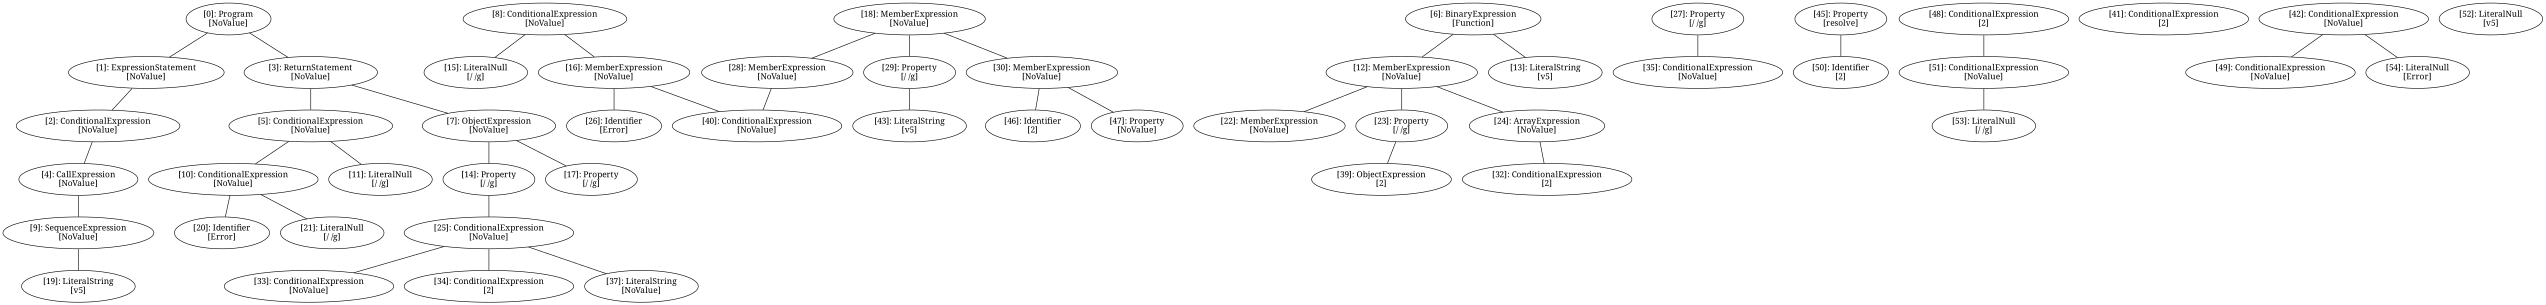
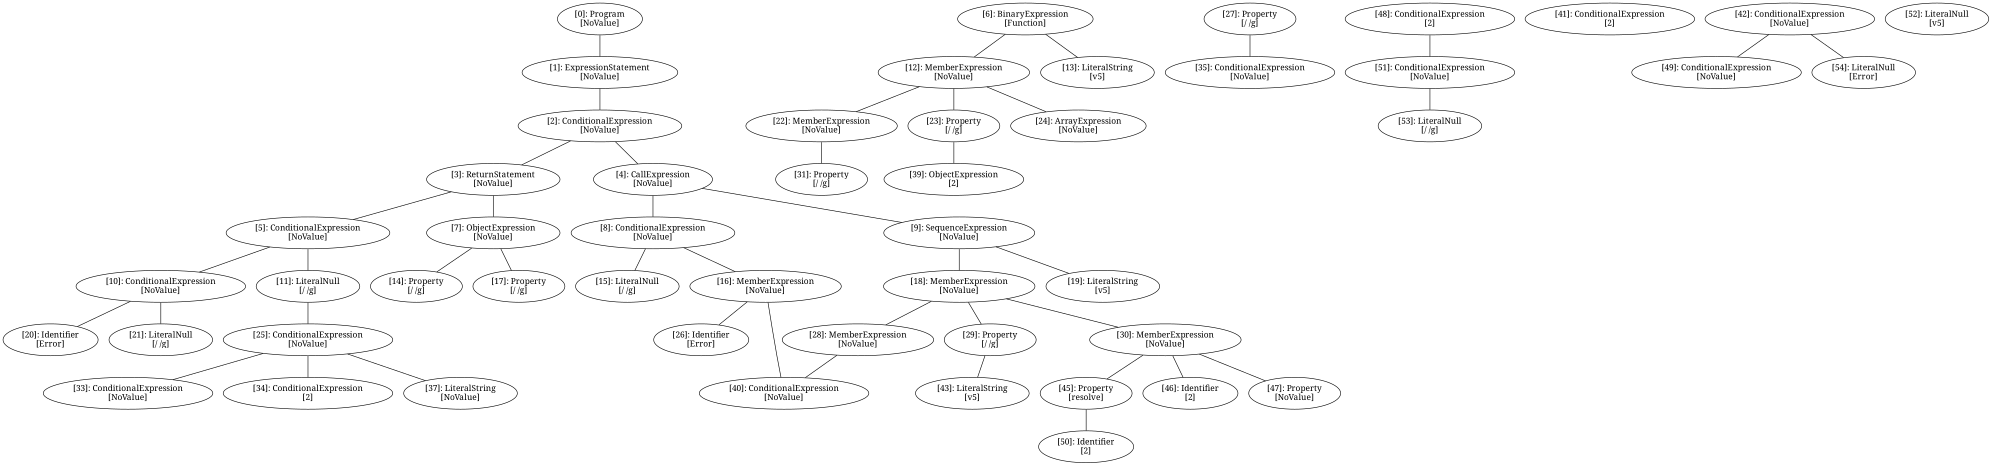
(269, 45) -> (546, 153)
none -> (822, 179)
(1547, 179) -> none
(489, 206) -> (308, 313)
none -> (653, 206)
none -> (959, 260)
none -> (1125, 367)
